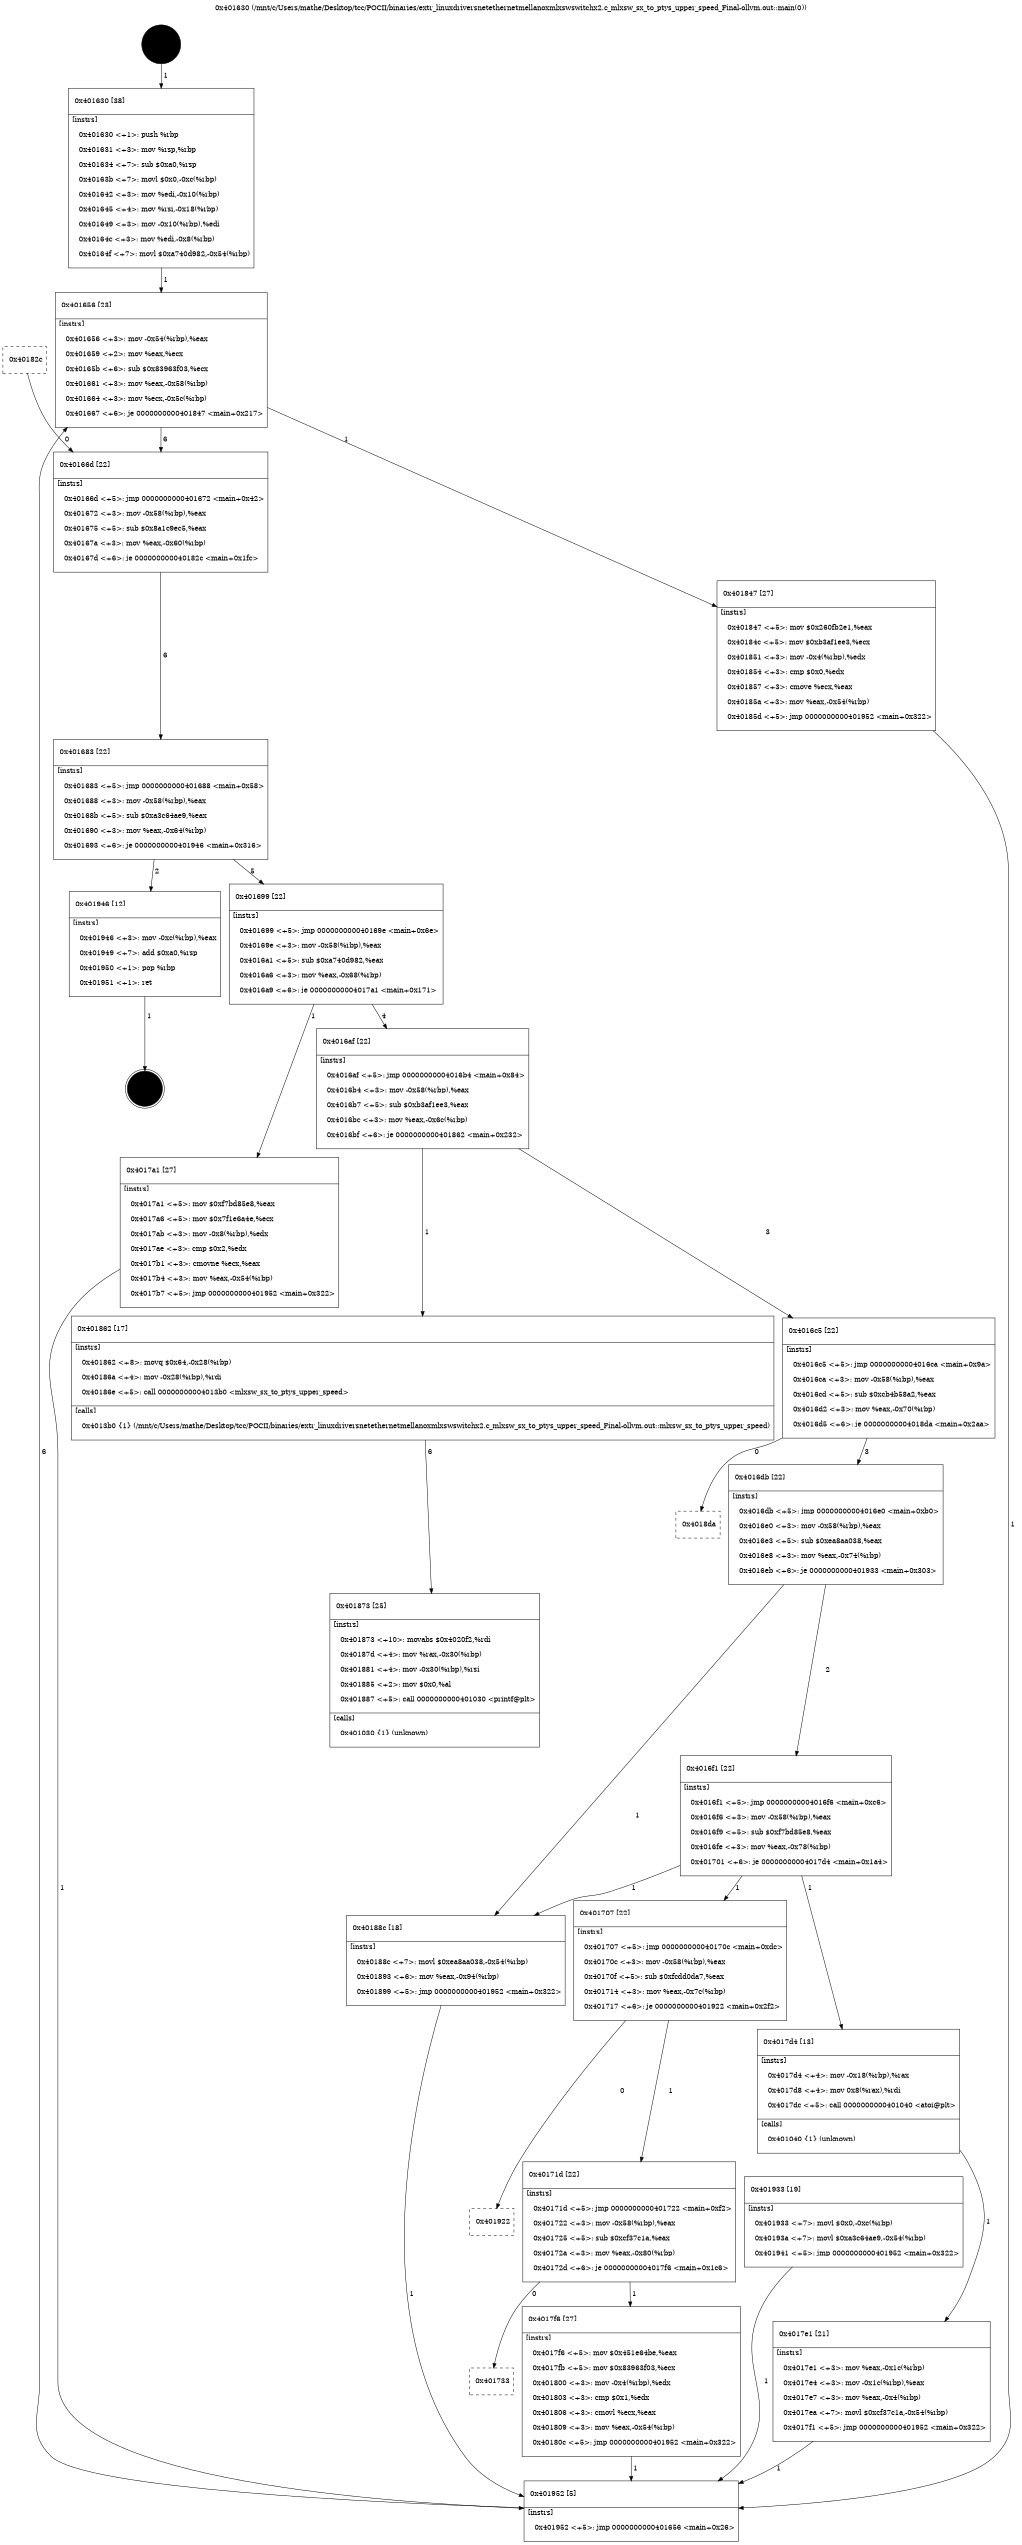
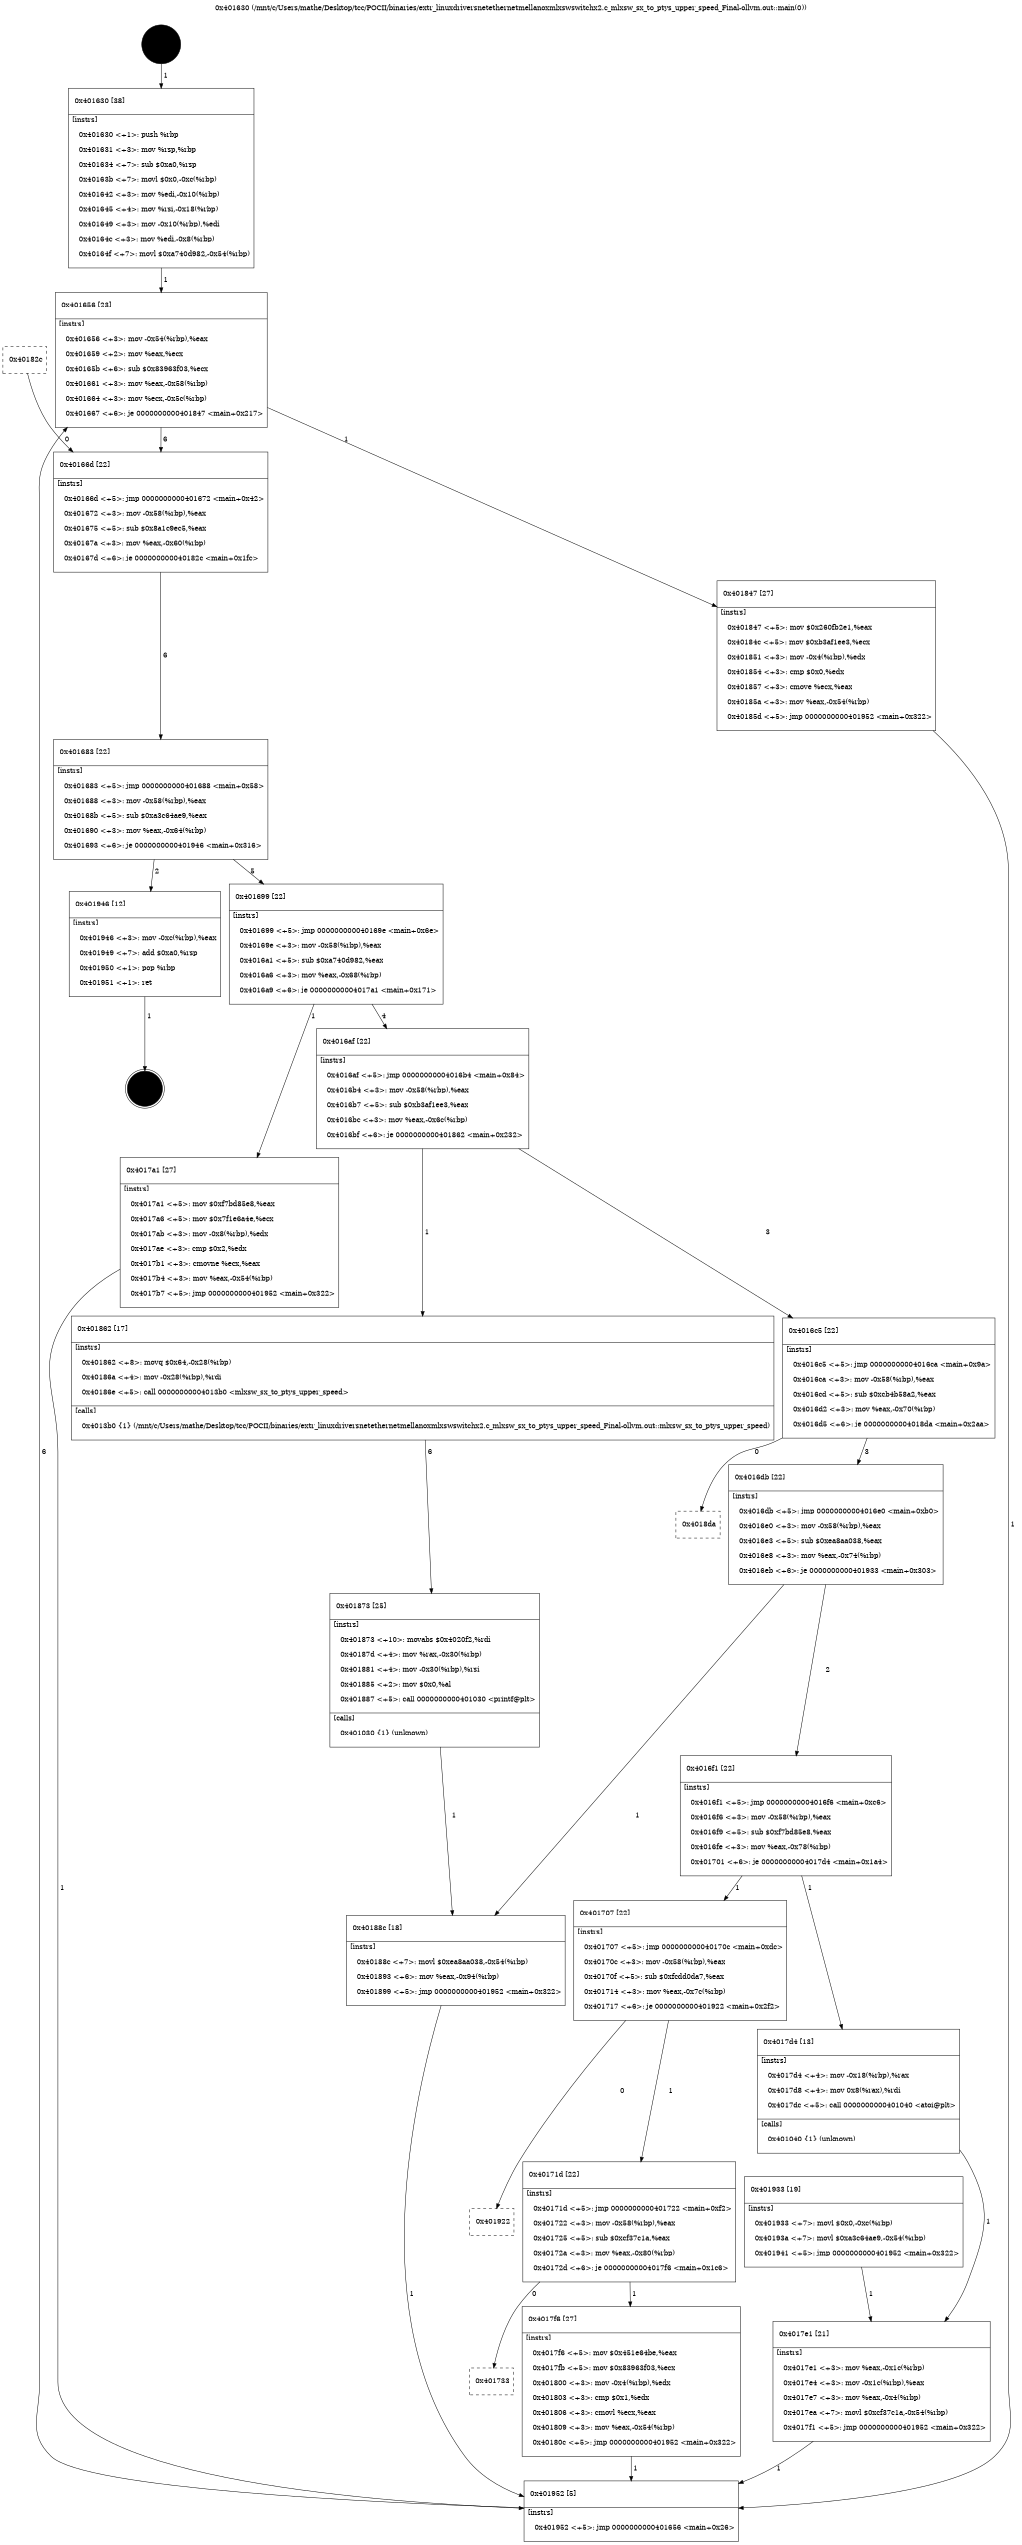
(610, 1892) -> (446, 1829)
(755, 2373) -> (866, 2292)
